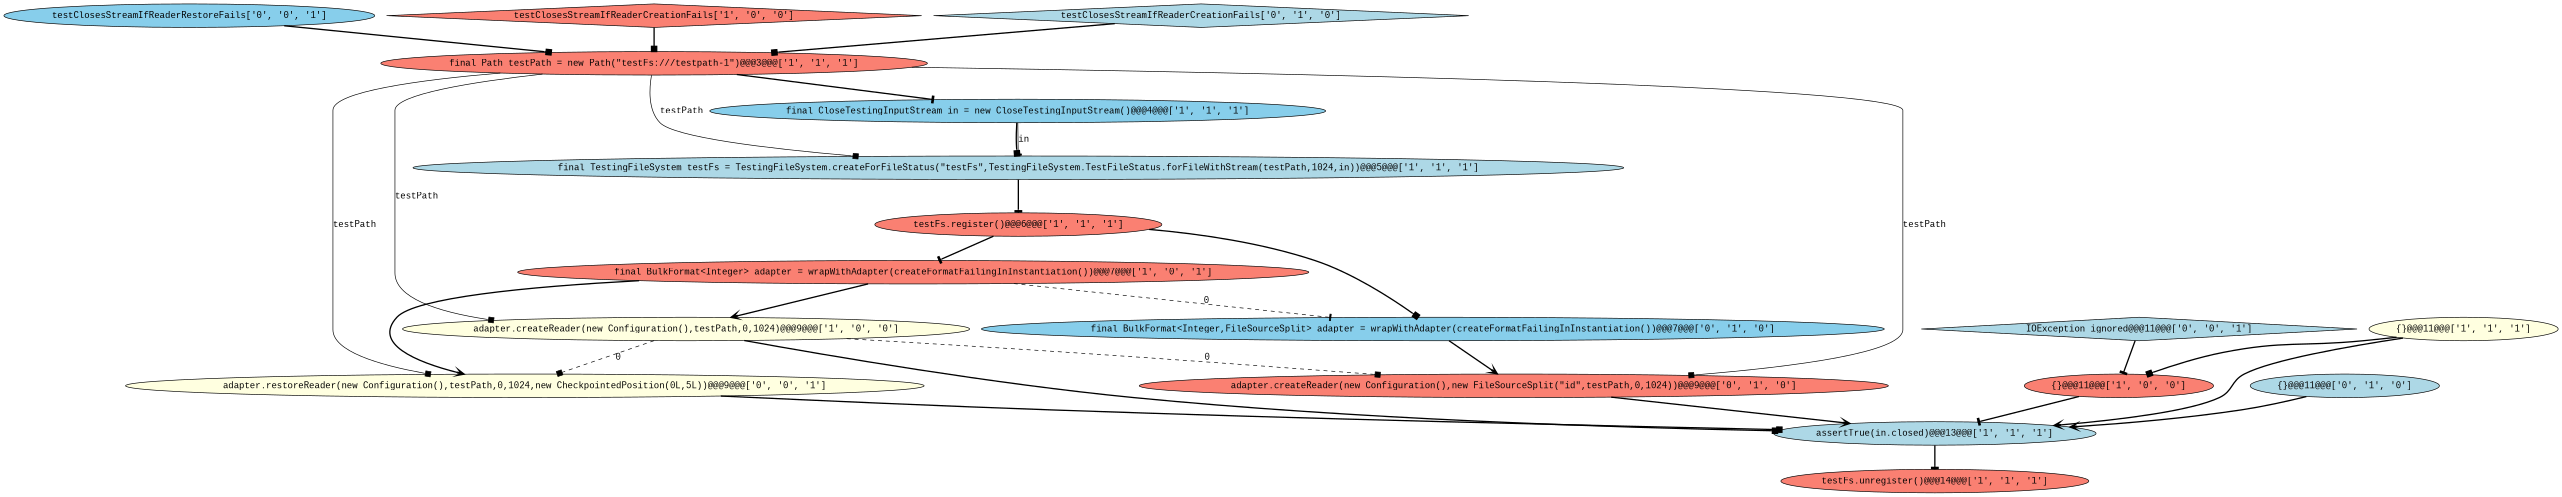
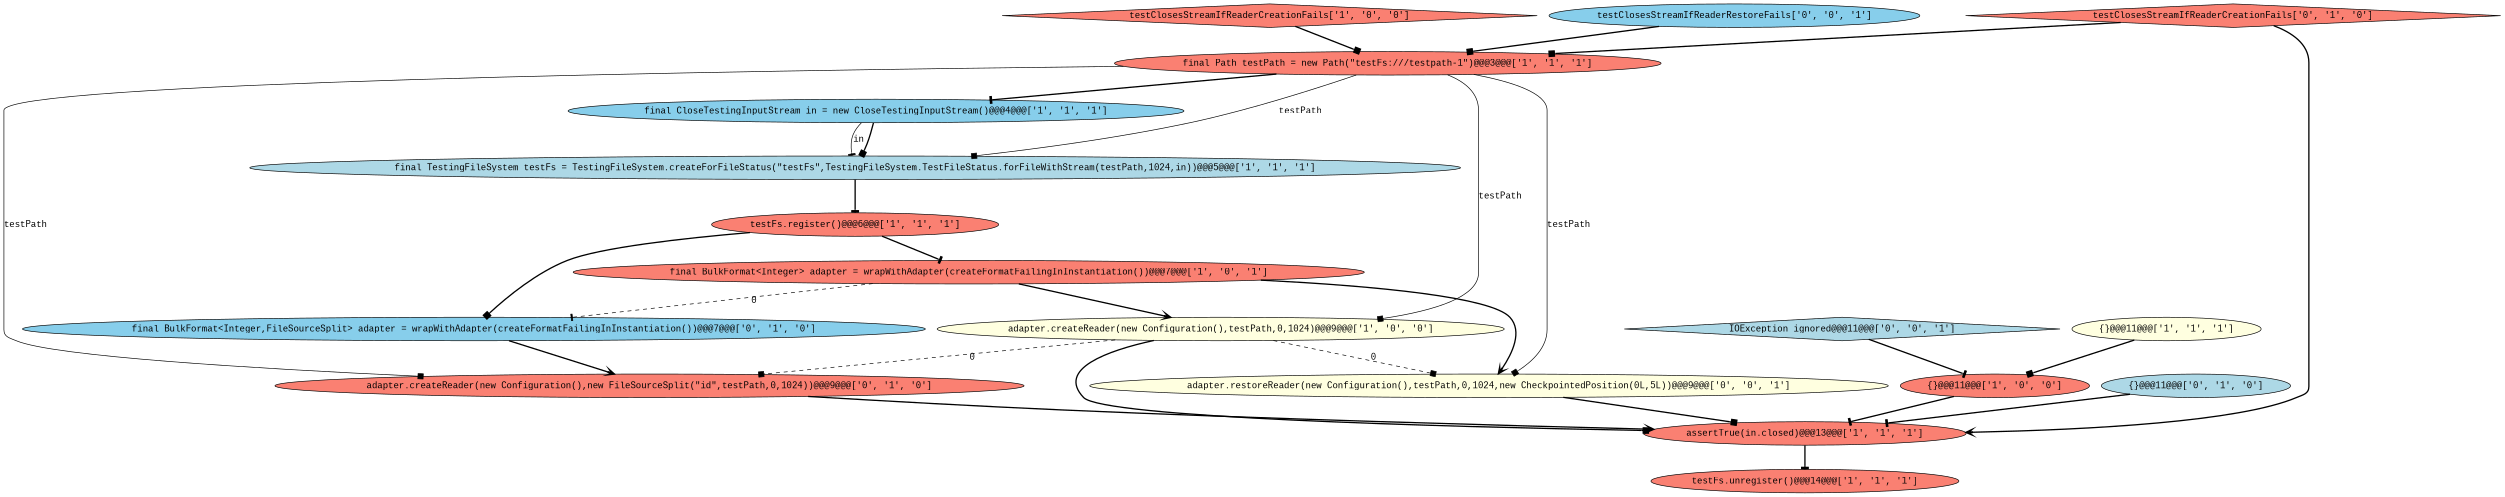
(1201, 16) -> (2233, 16)
(2232, 385) -> (2309, 370)
(2192, 416) -> (2009, 409)
(1935, 433) -> (1805, 433)
